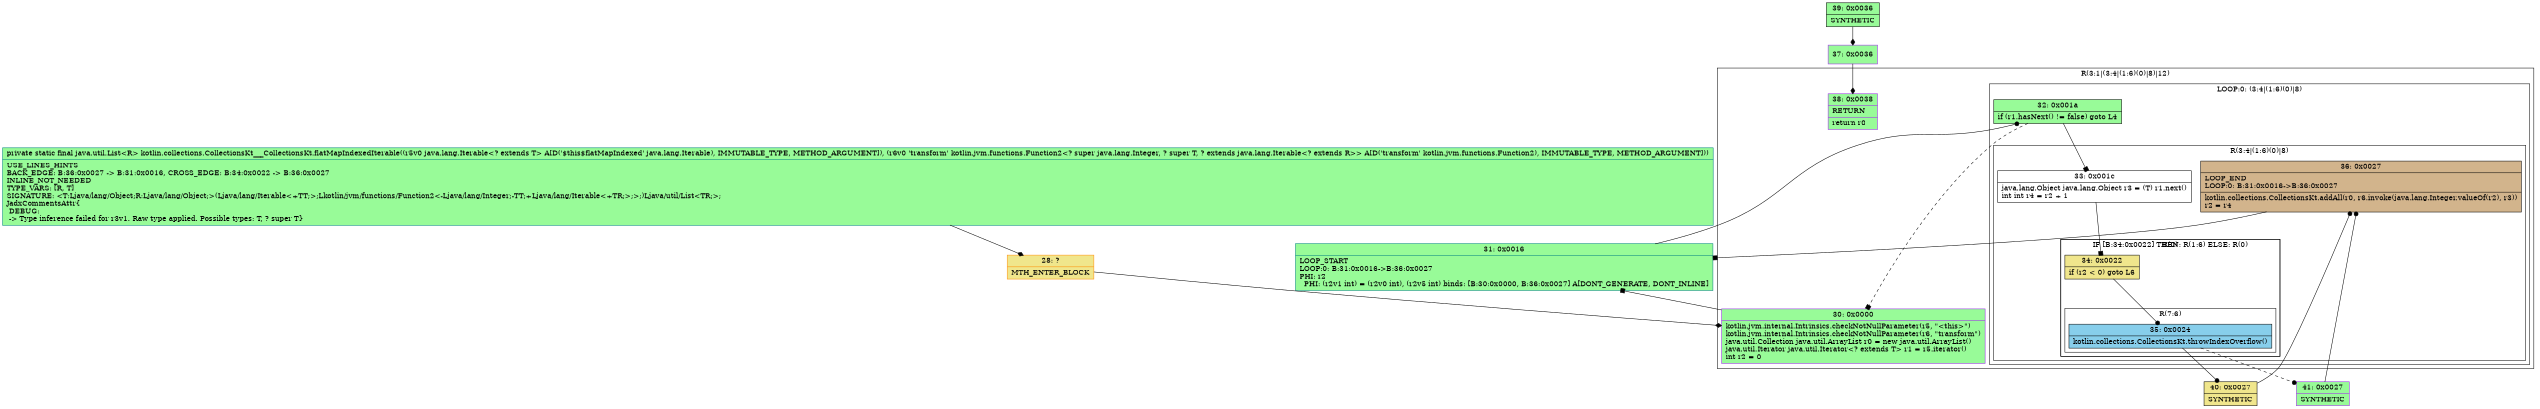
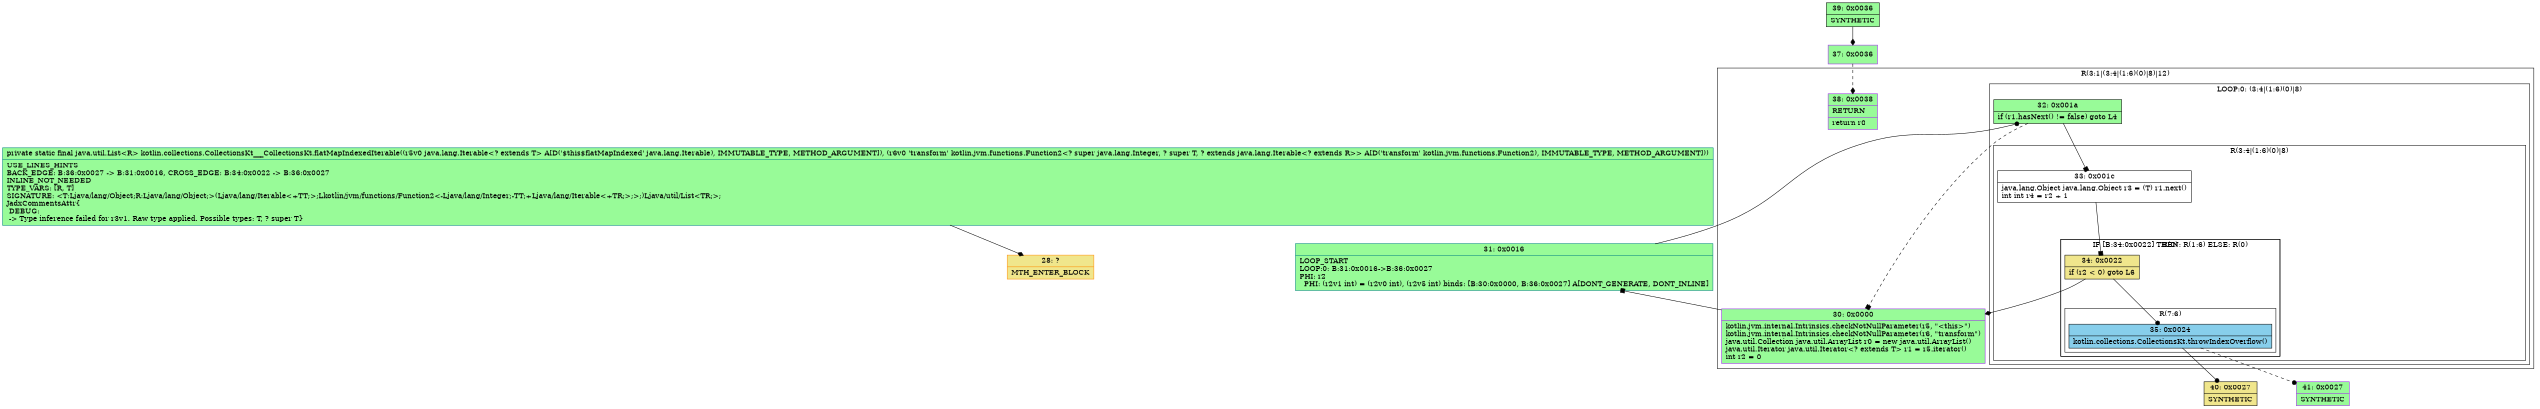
(1853, 76) -> (1853, 76)
(2361, 187) -> none
(1404, 300) -> (2039, 299)
